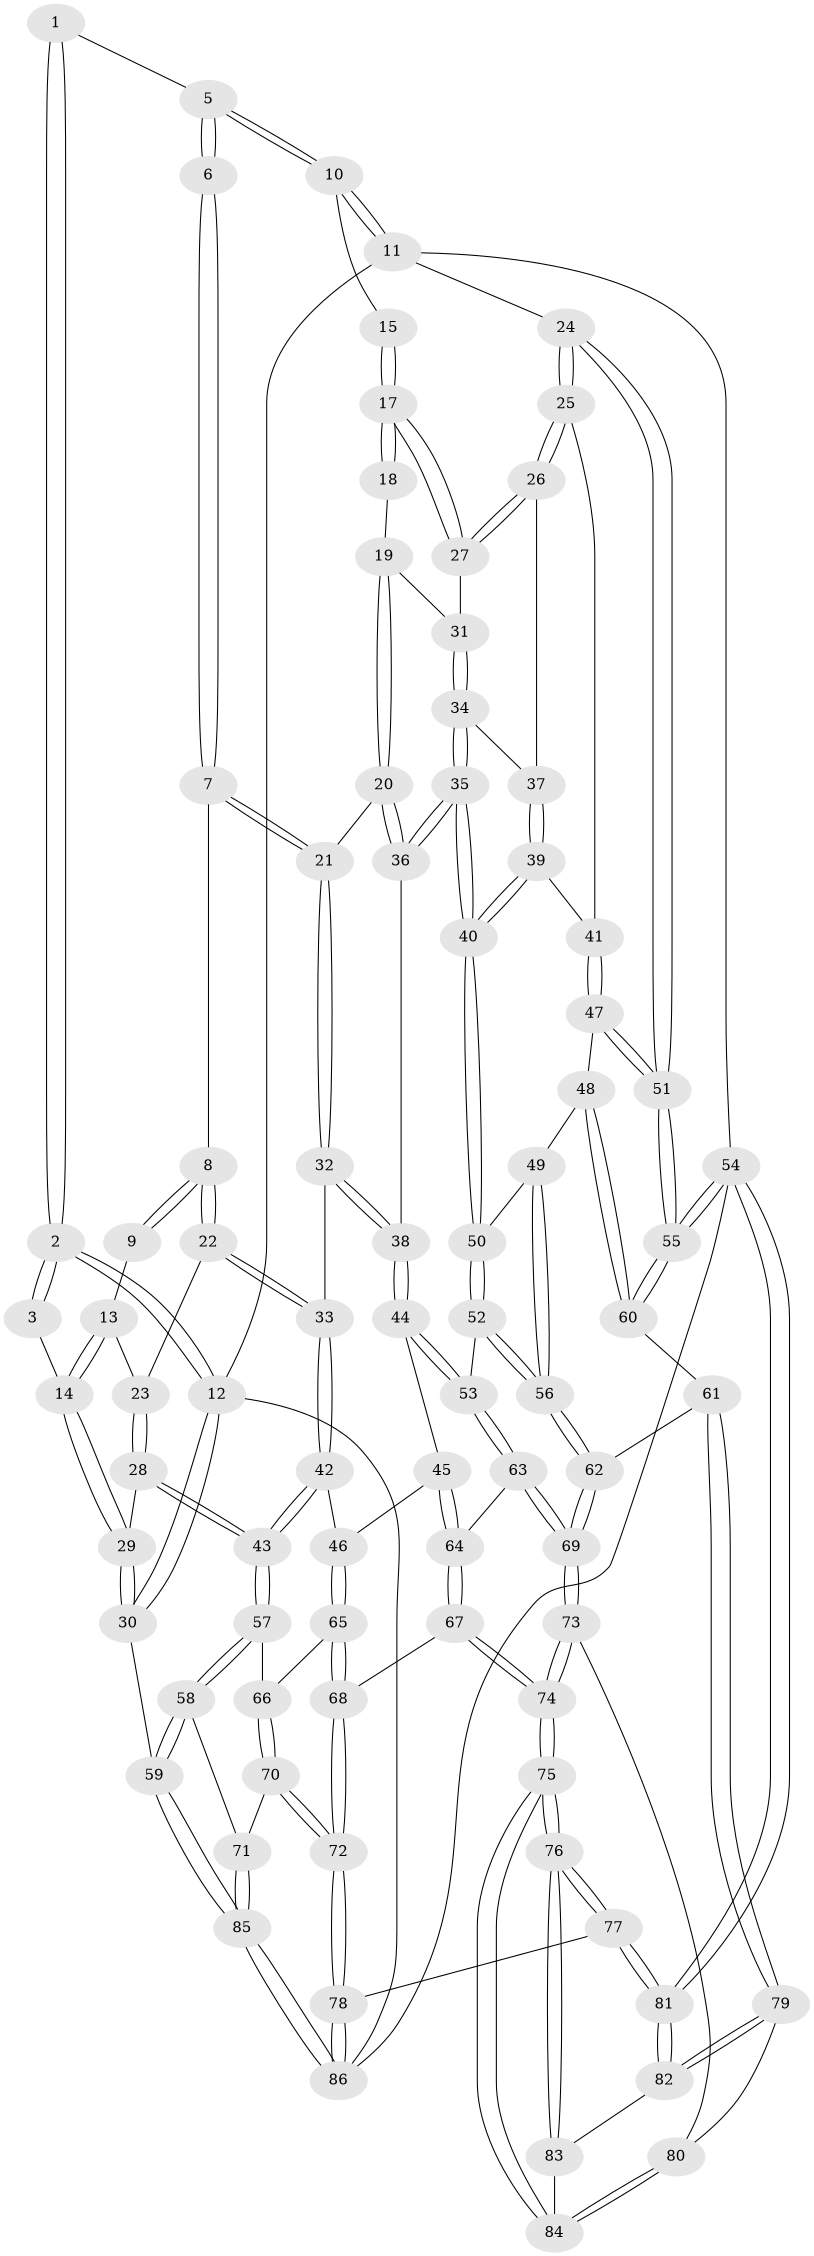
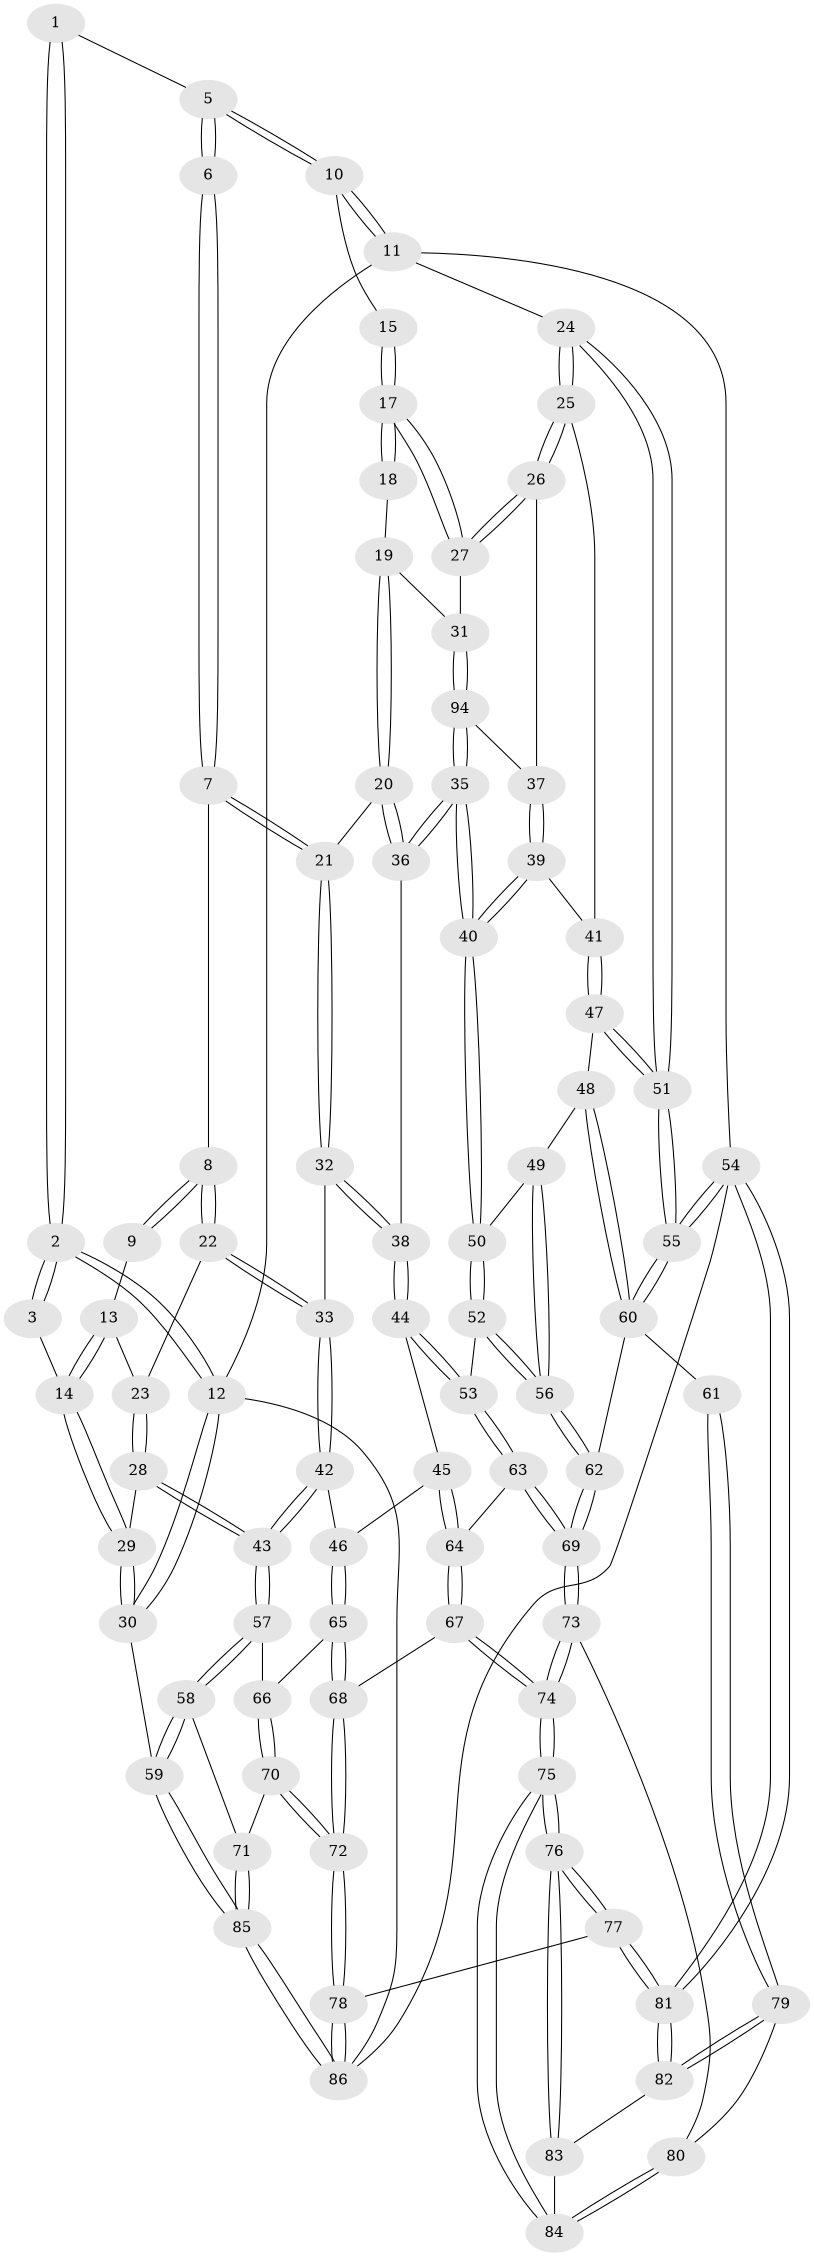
(460, 709) -> (460, 709)
(646, 1438) -> (612, 1395)
